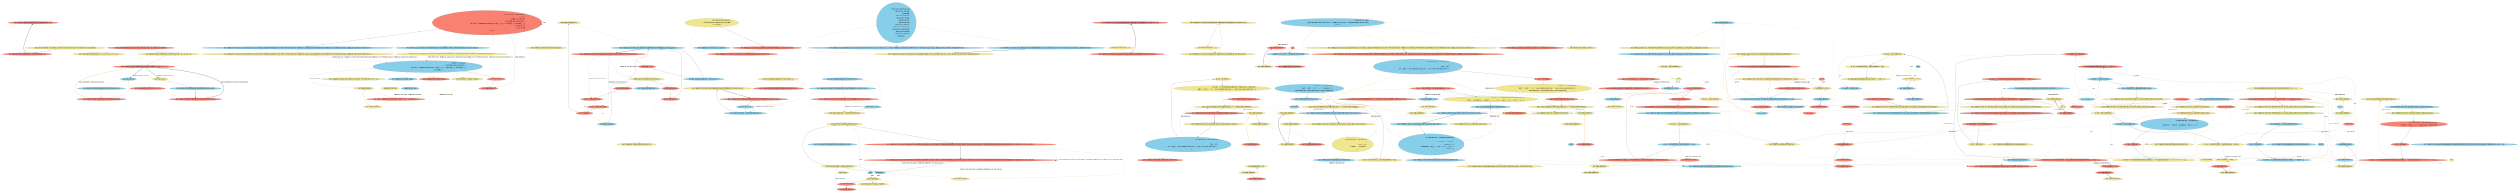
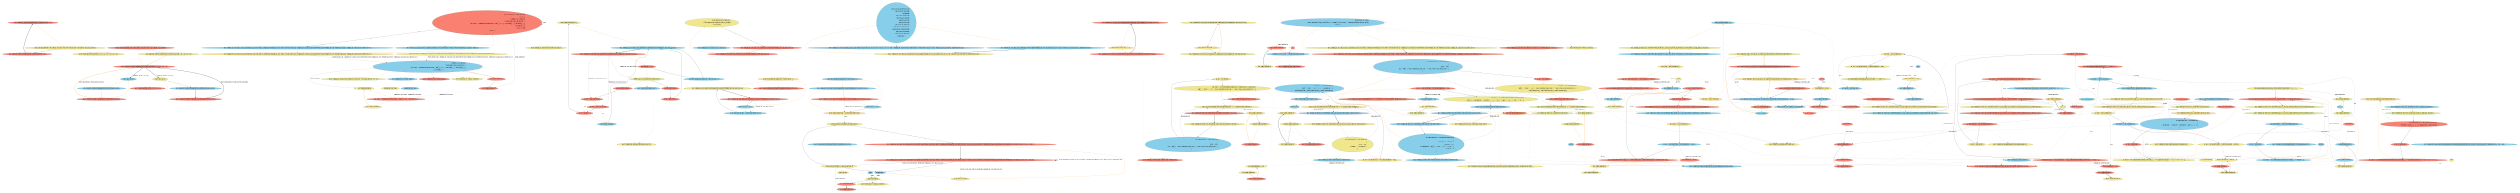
(859, 152) -> (844, 118)
